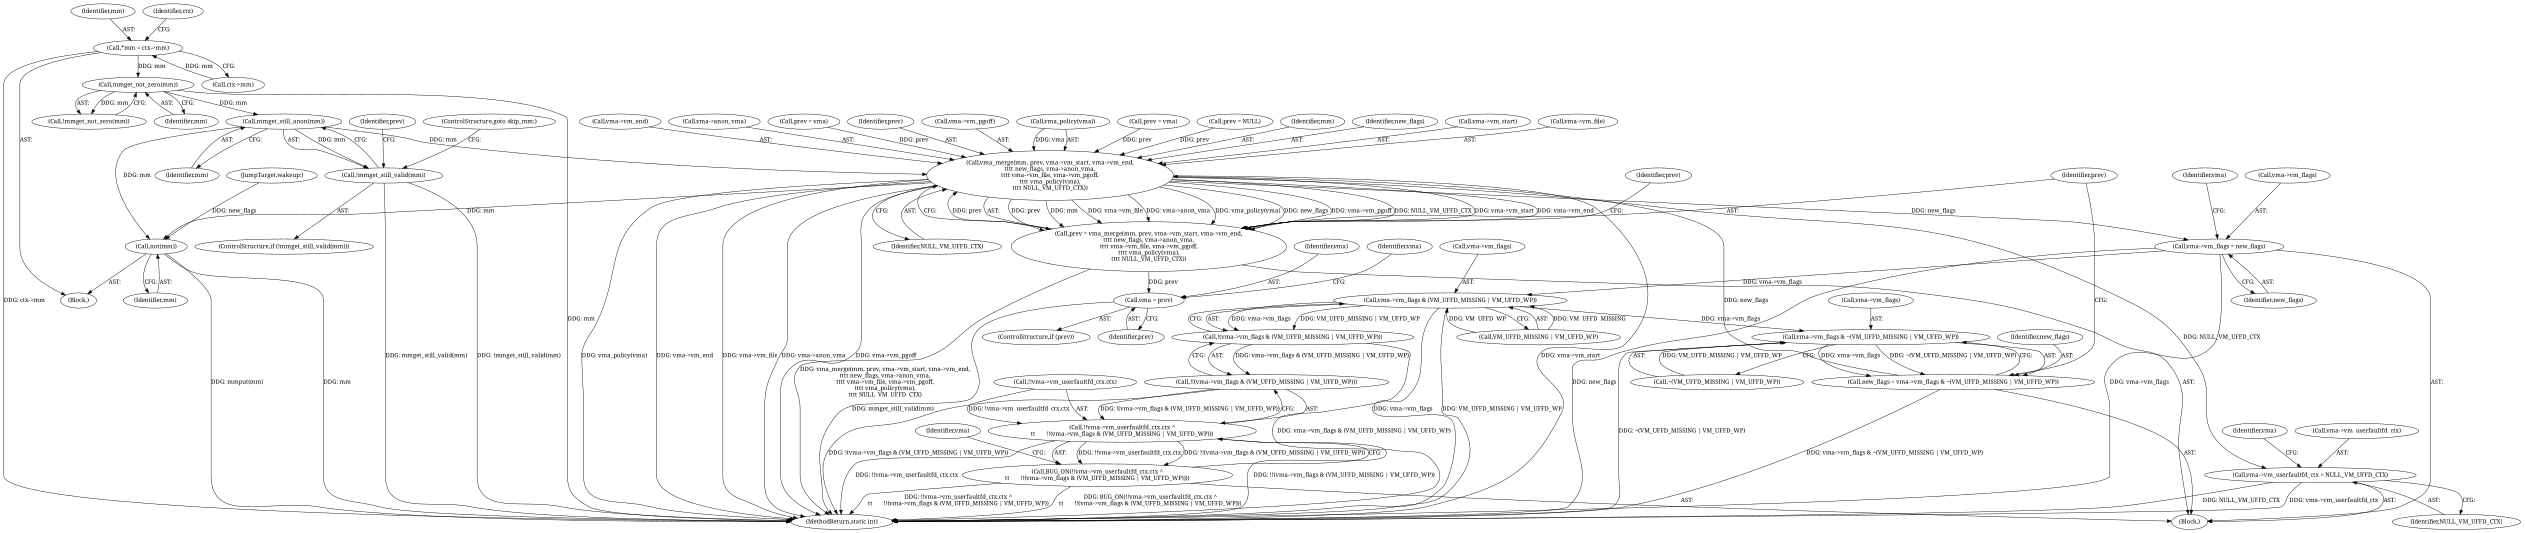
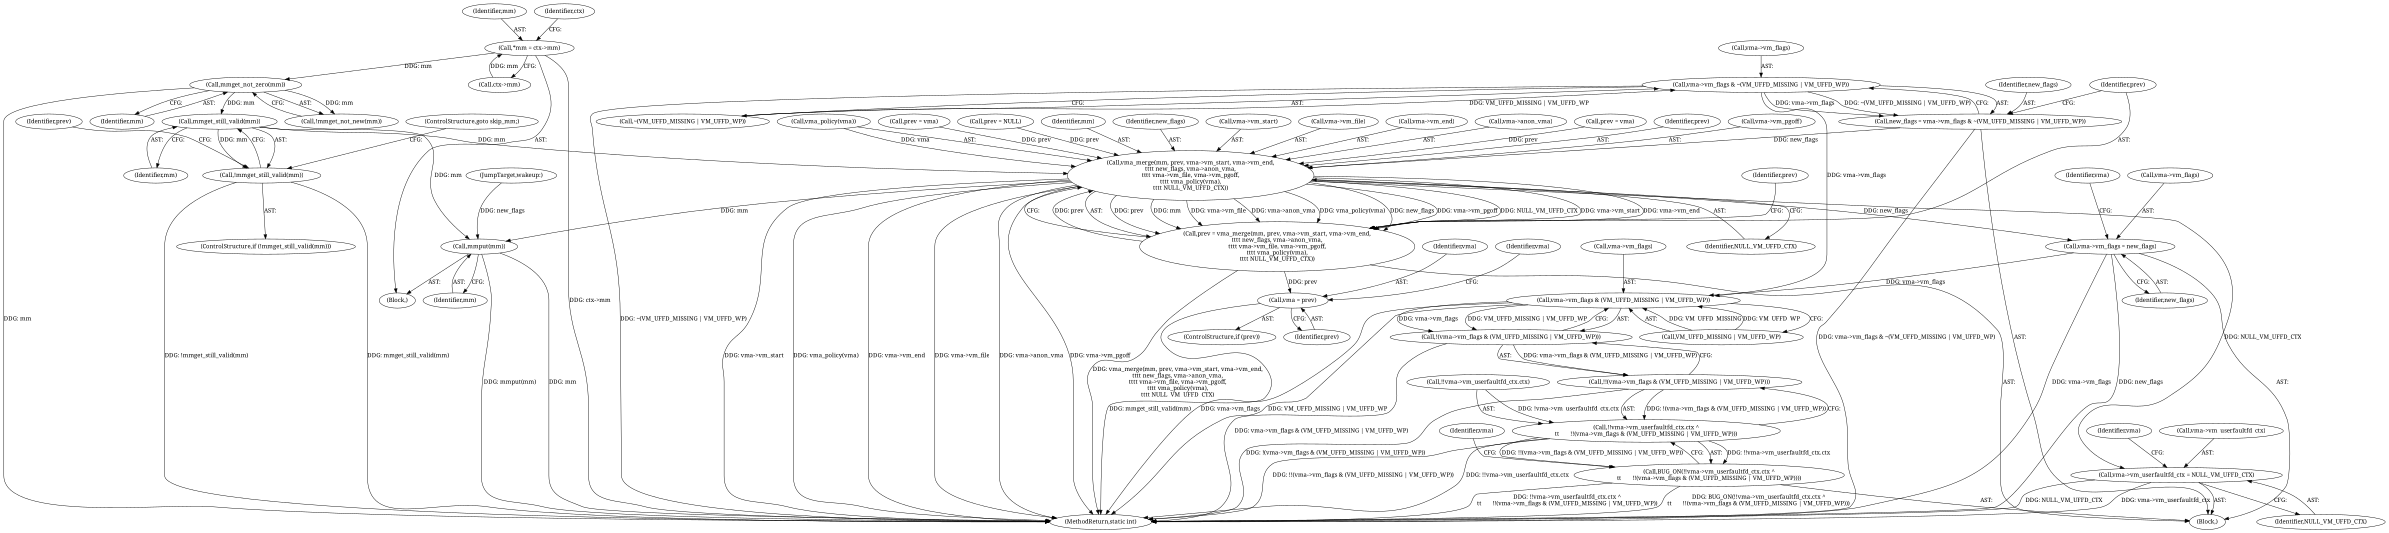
(89, 122) -> (342, 122)
(284, 122) -> (220, 122)
(156, 247) -> (479, 247)
(1660, 318) -> (1827, 201)
